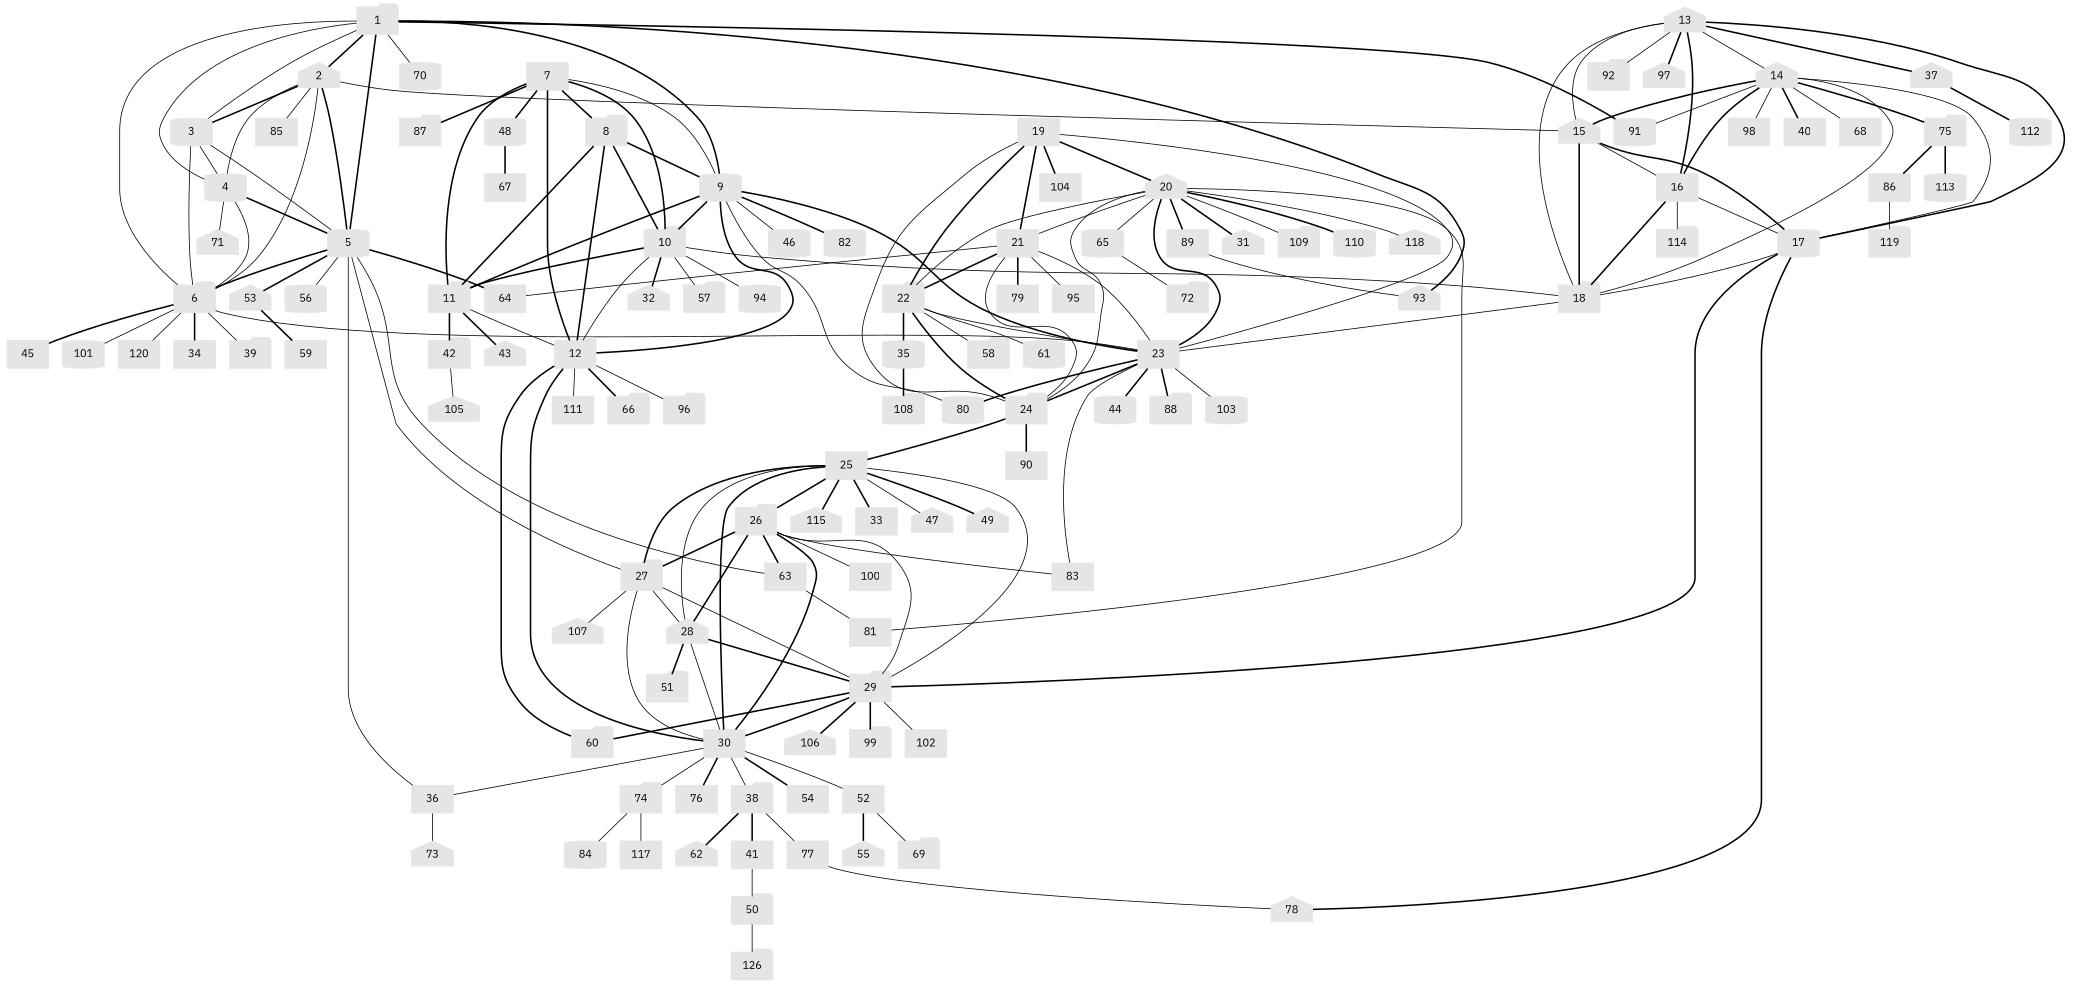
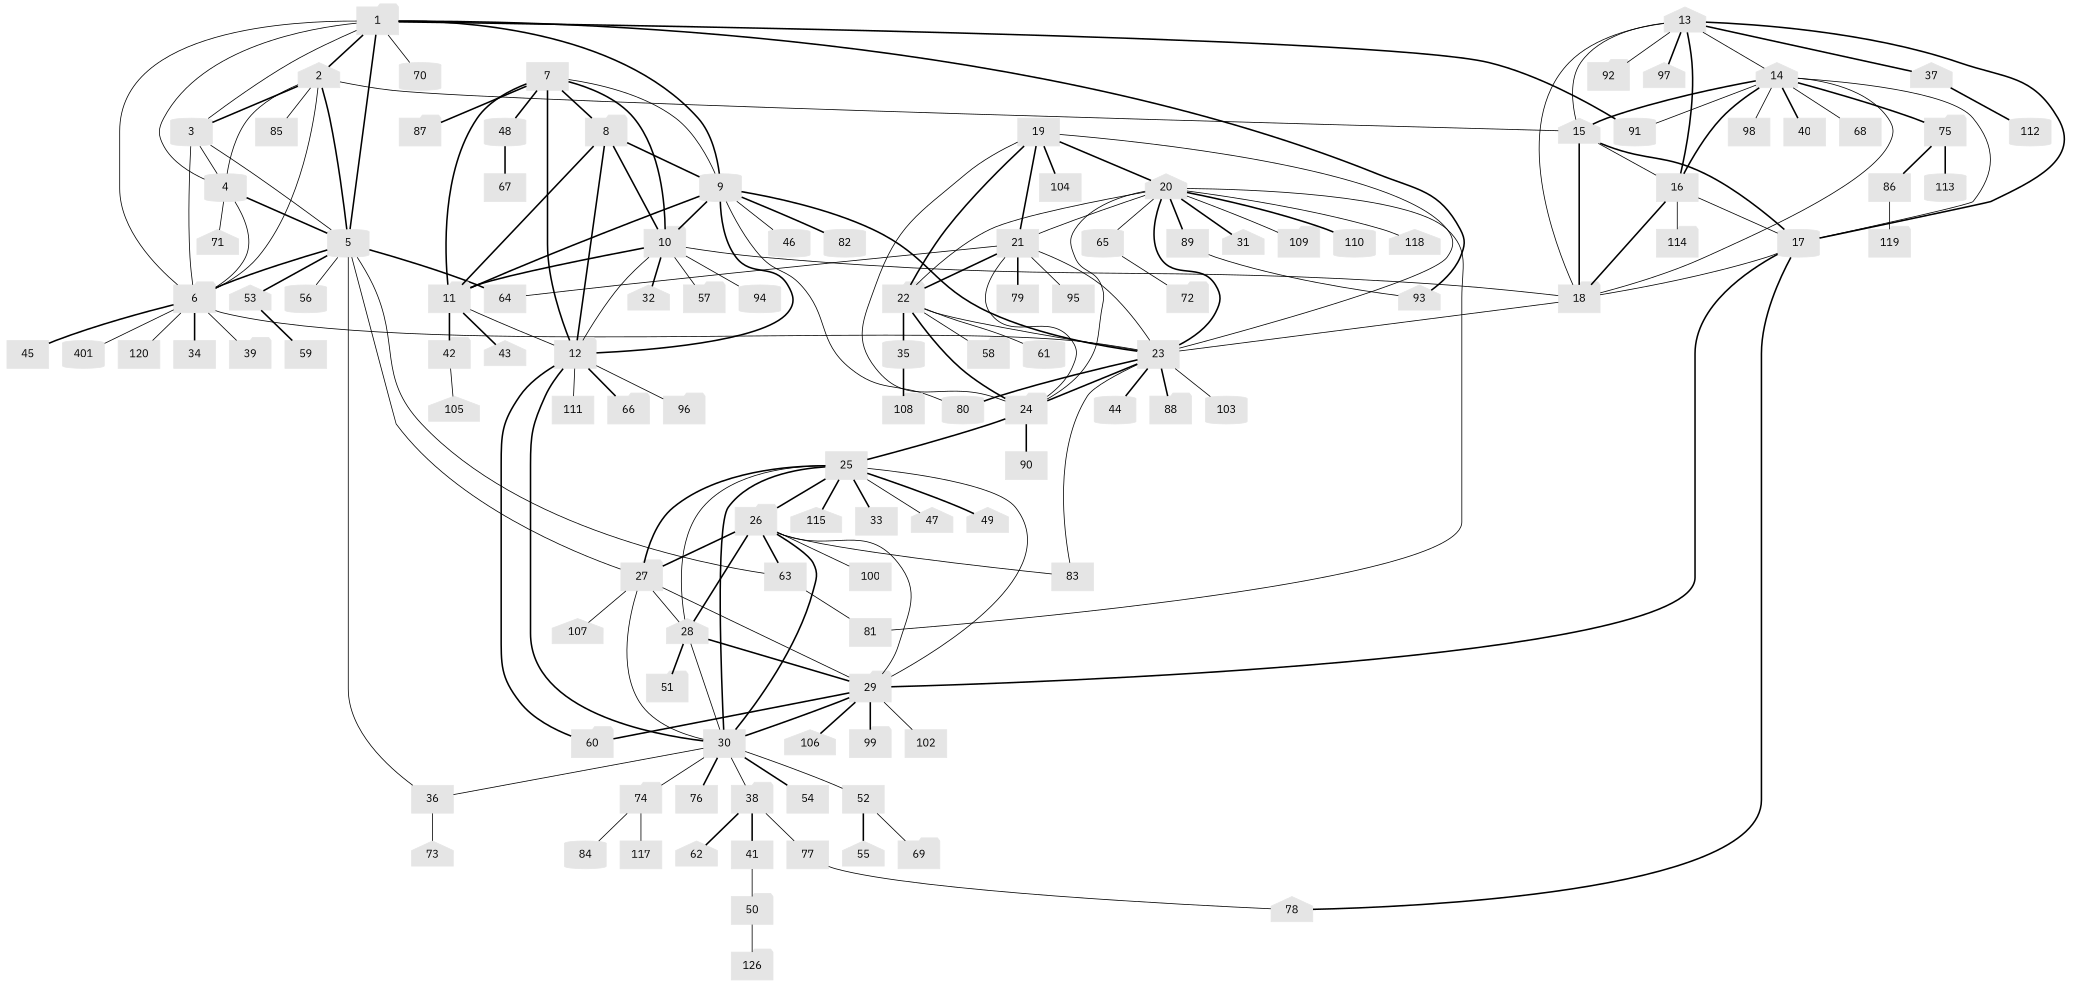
(83, 354) -> (83, 354)
